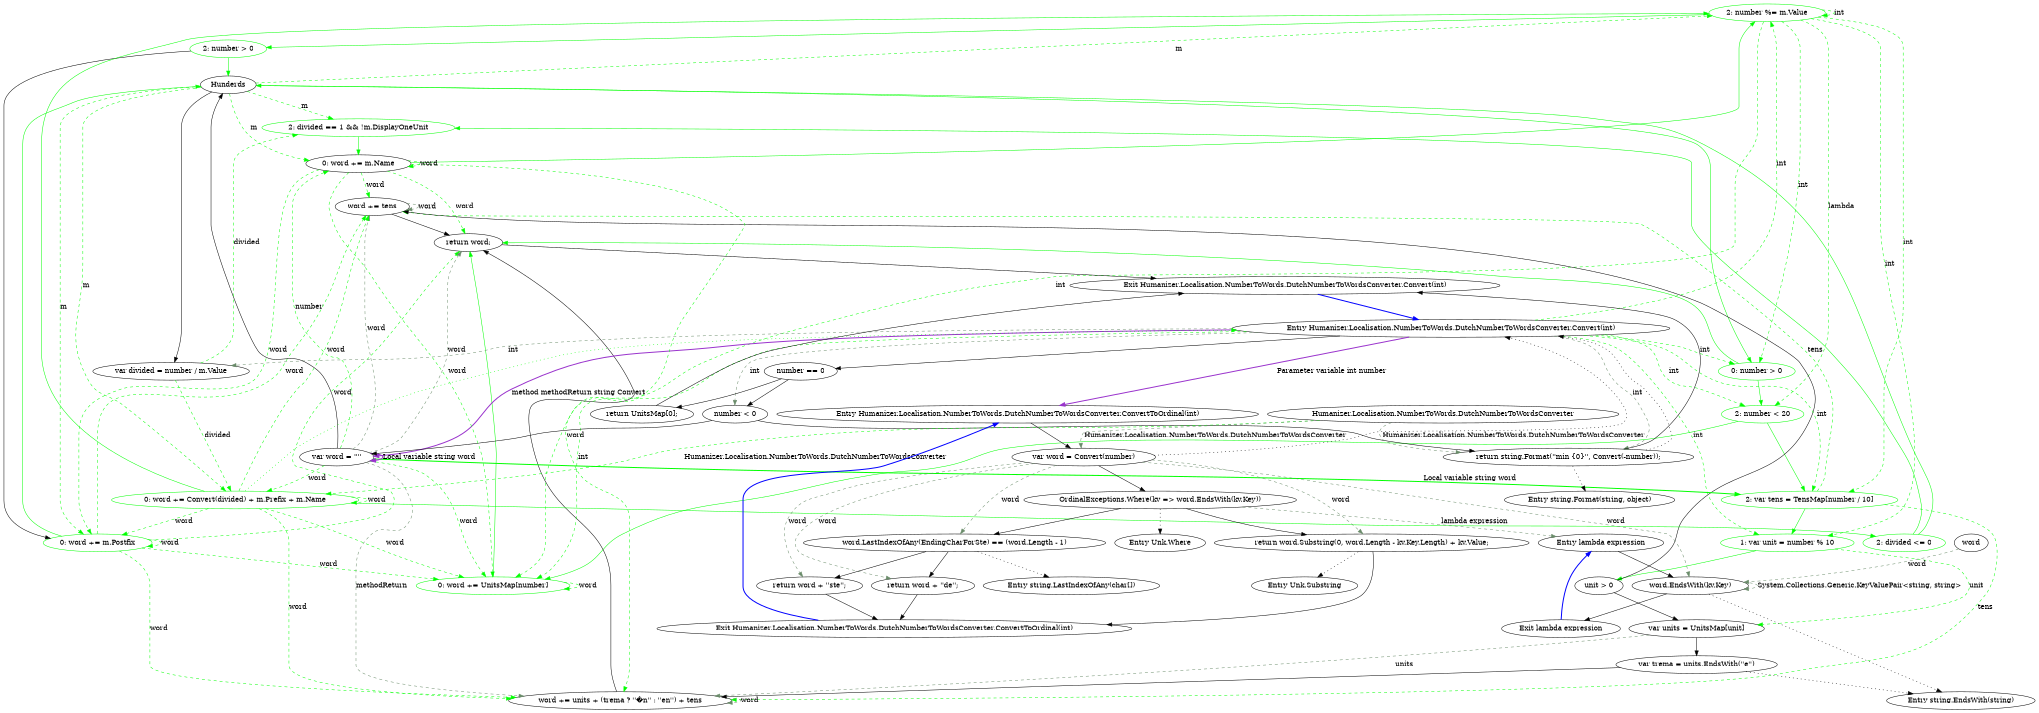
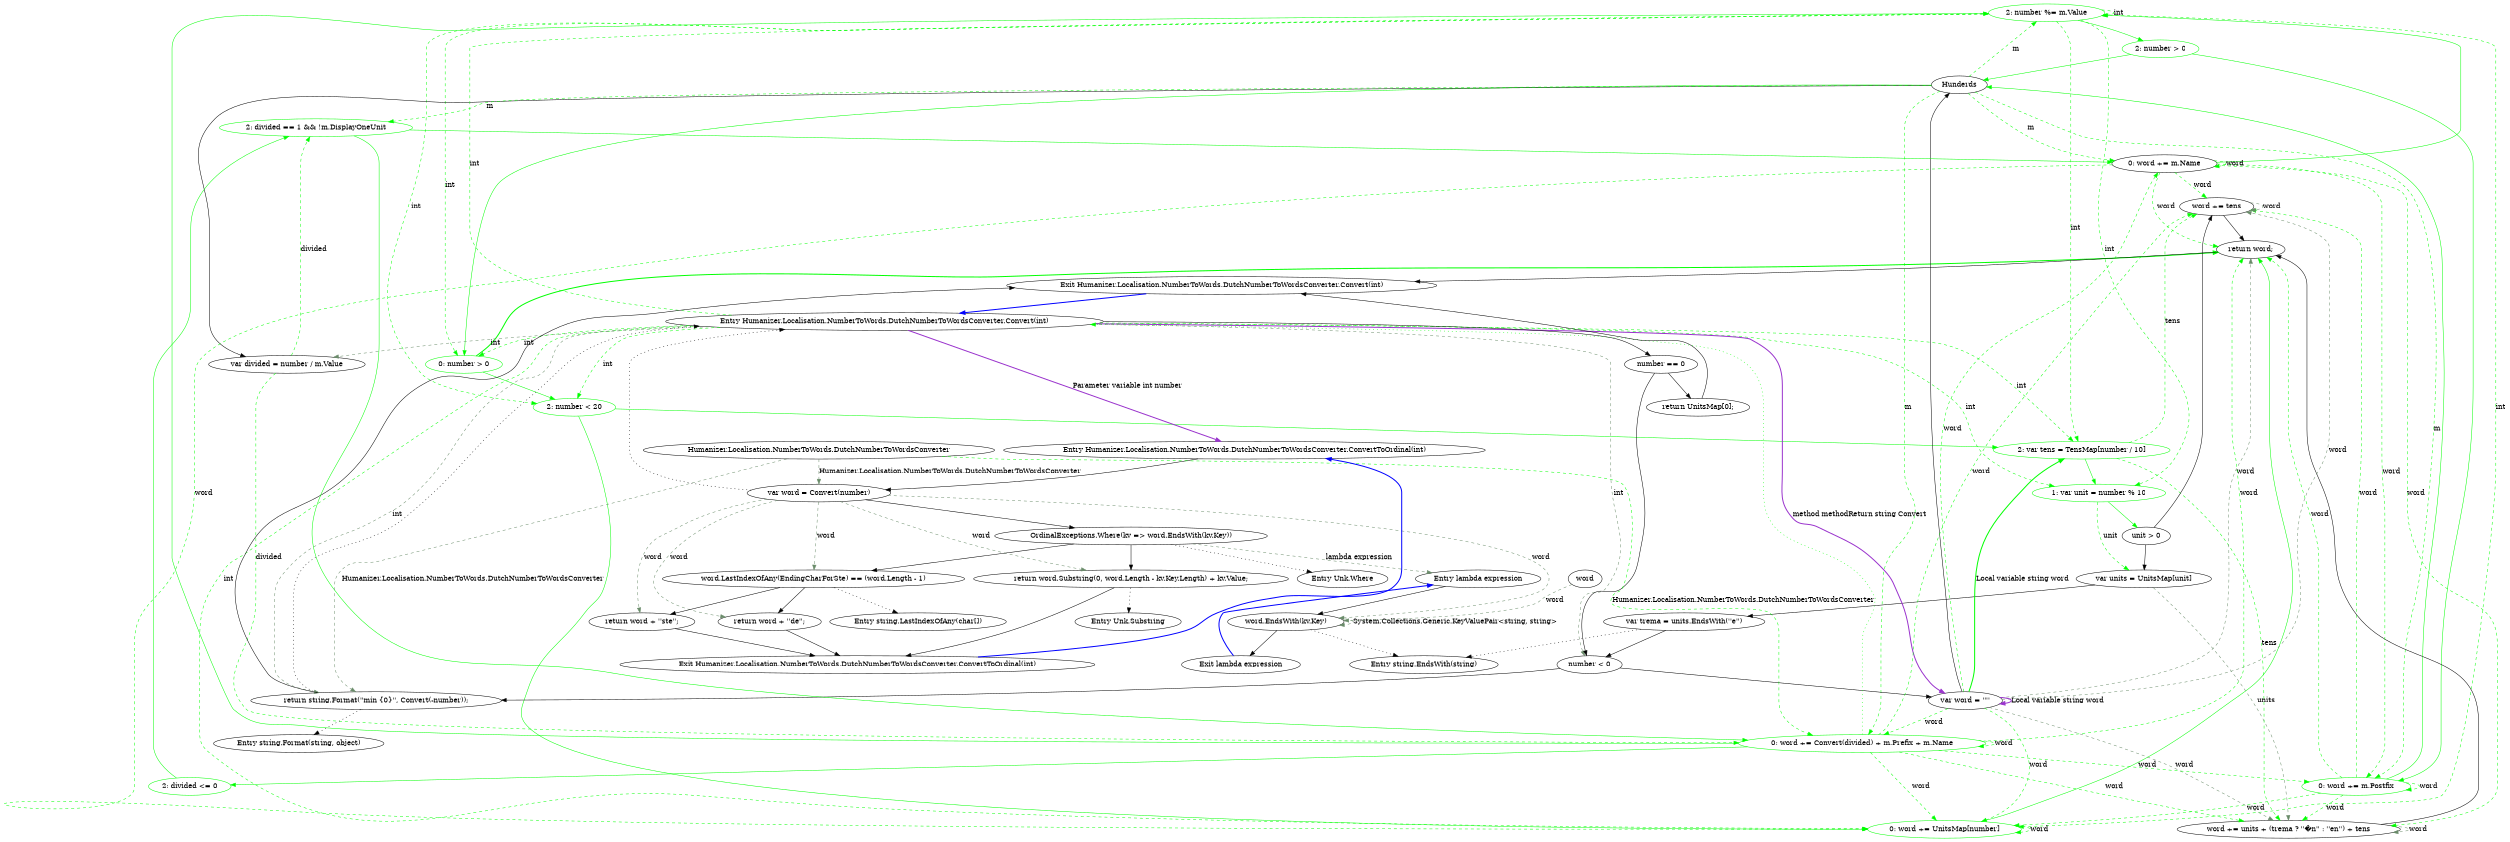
(1222, 102) -> none
(1841, 207) -> (416, 207)
(4, 232) -> (2473, 326)
(1141, 254) -> (1331, 269)
(309, 307) -> (1953, 429)
(382, 586) -> (2184, 765)
none -> (2244, 605)
(1173, 682) -> (1638, 643)
none -> (784, 693)
